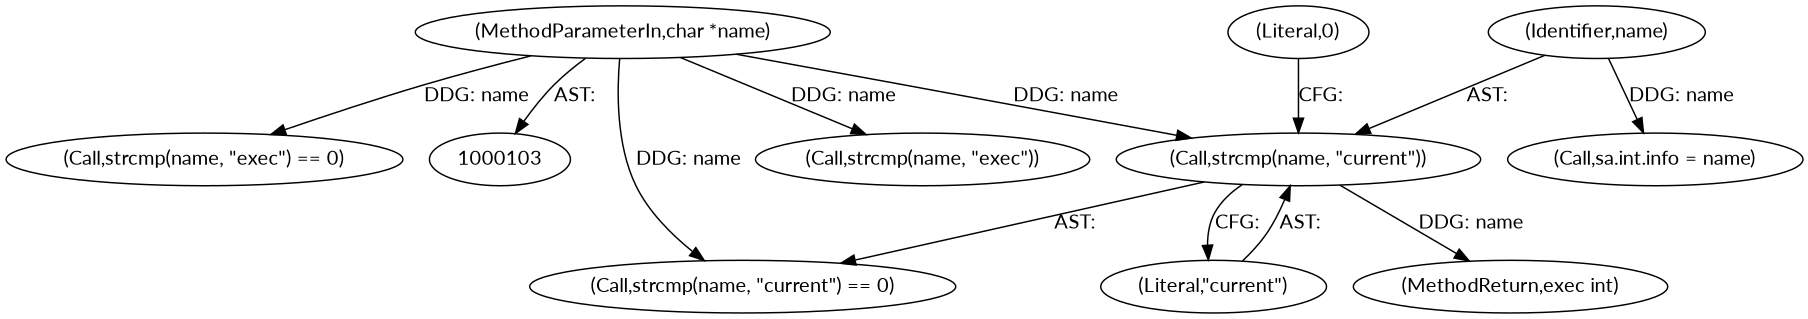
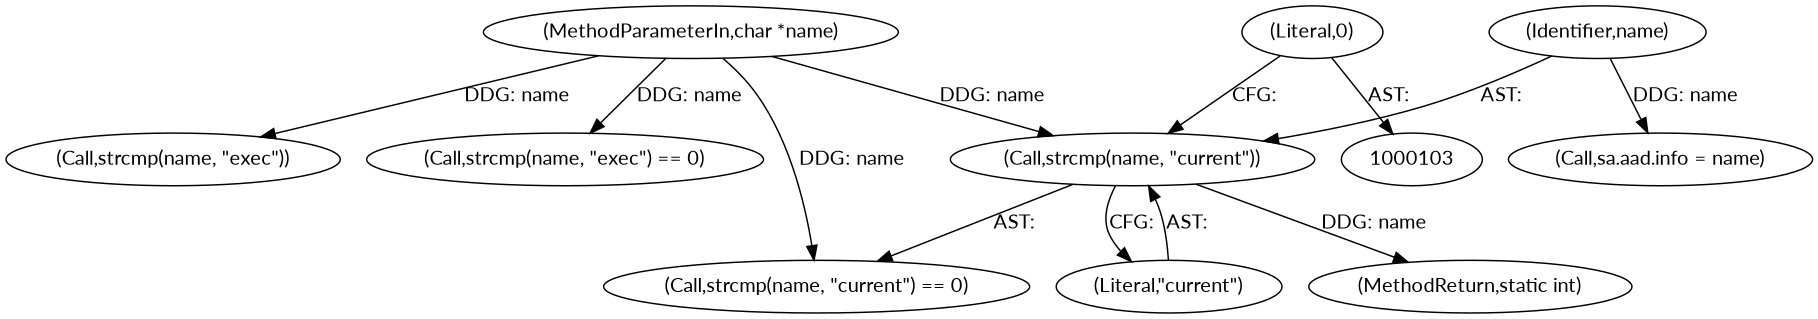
(552, 87) -> (1358, 90)
(1655, 159) -> (1661, 159)
(1510, 287) -> (1470, 287)
